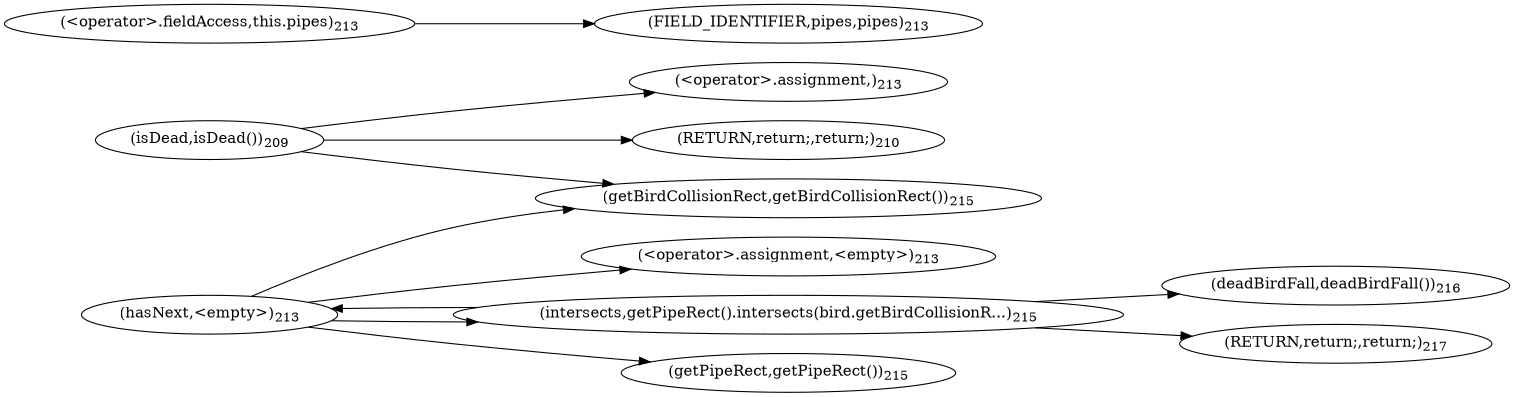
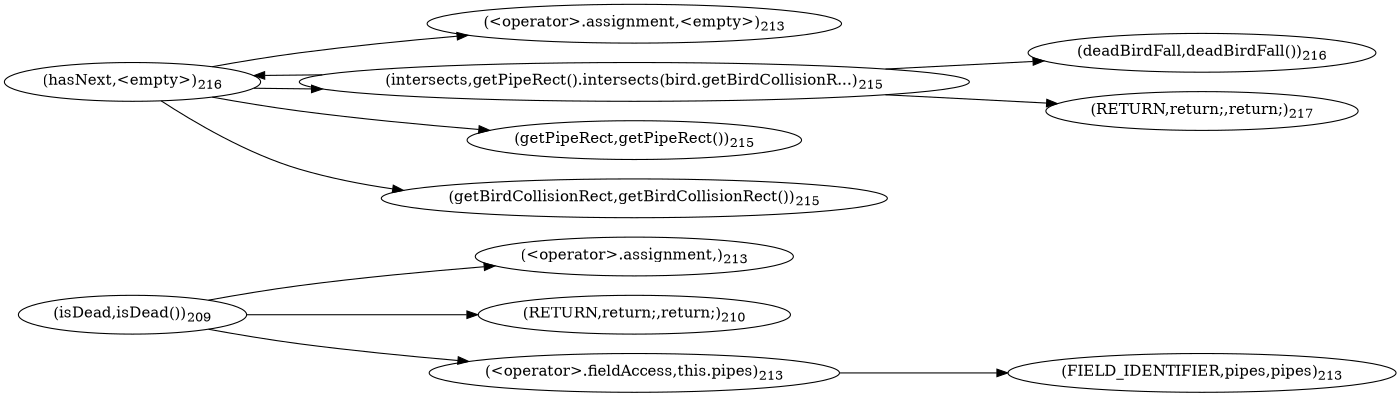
(452, 169) -> (333, 348)
(287, 313) -> (210, 80)
